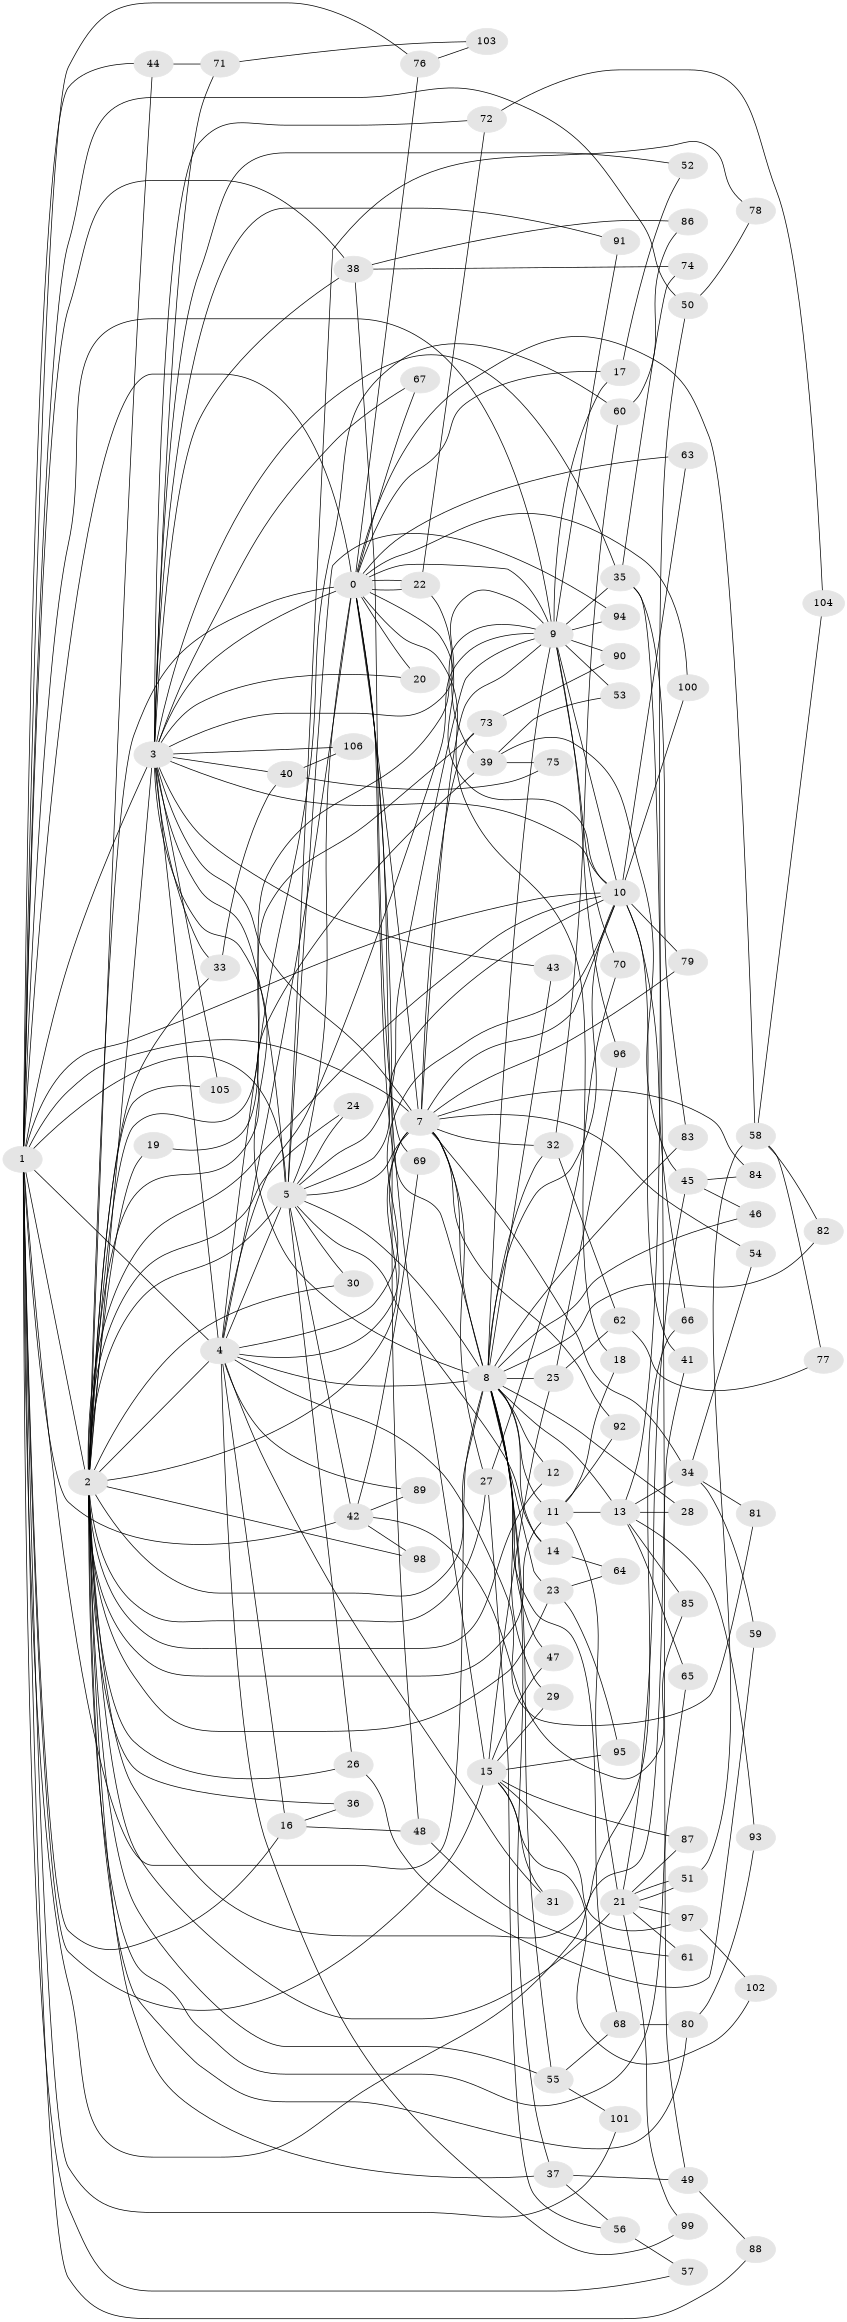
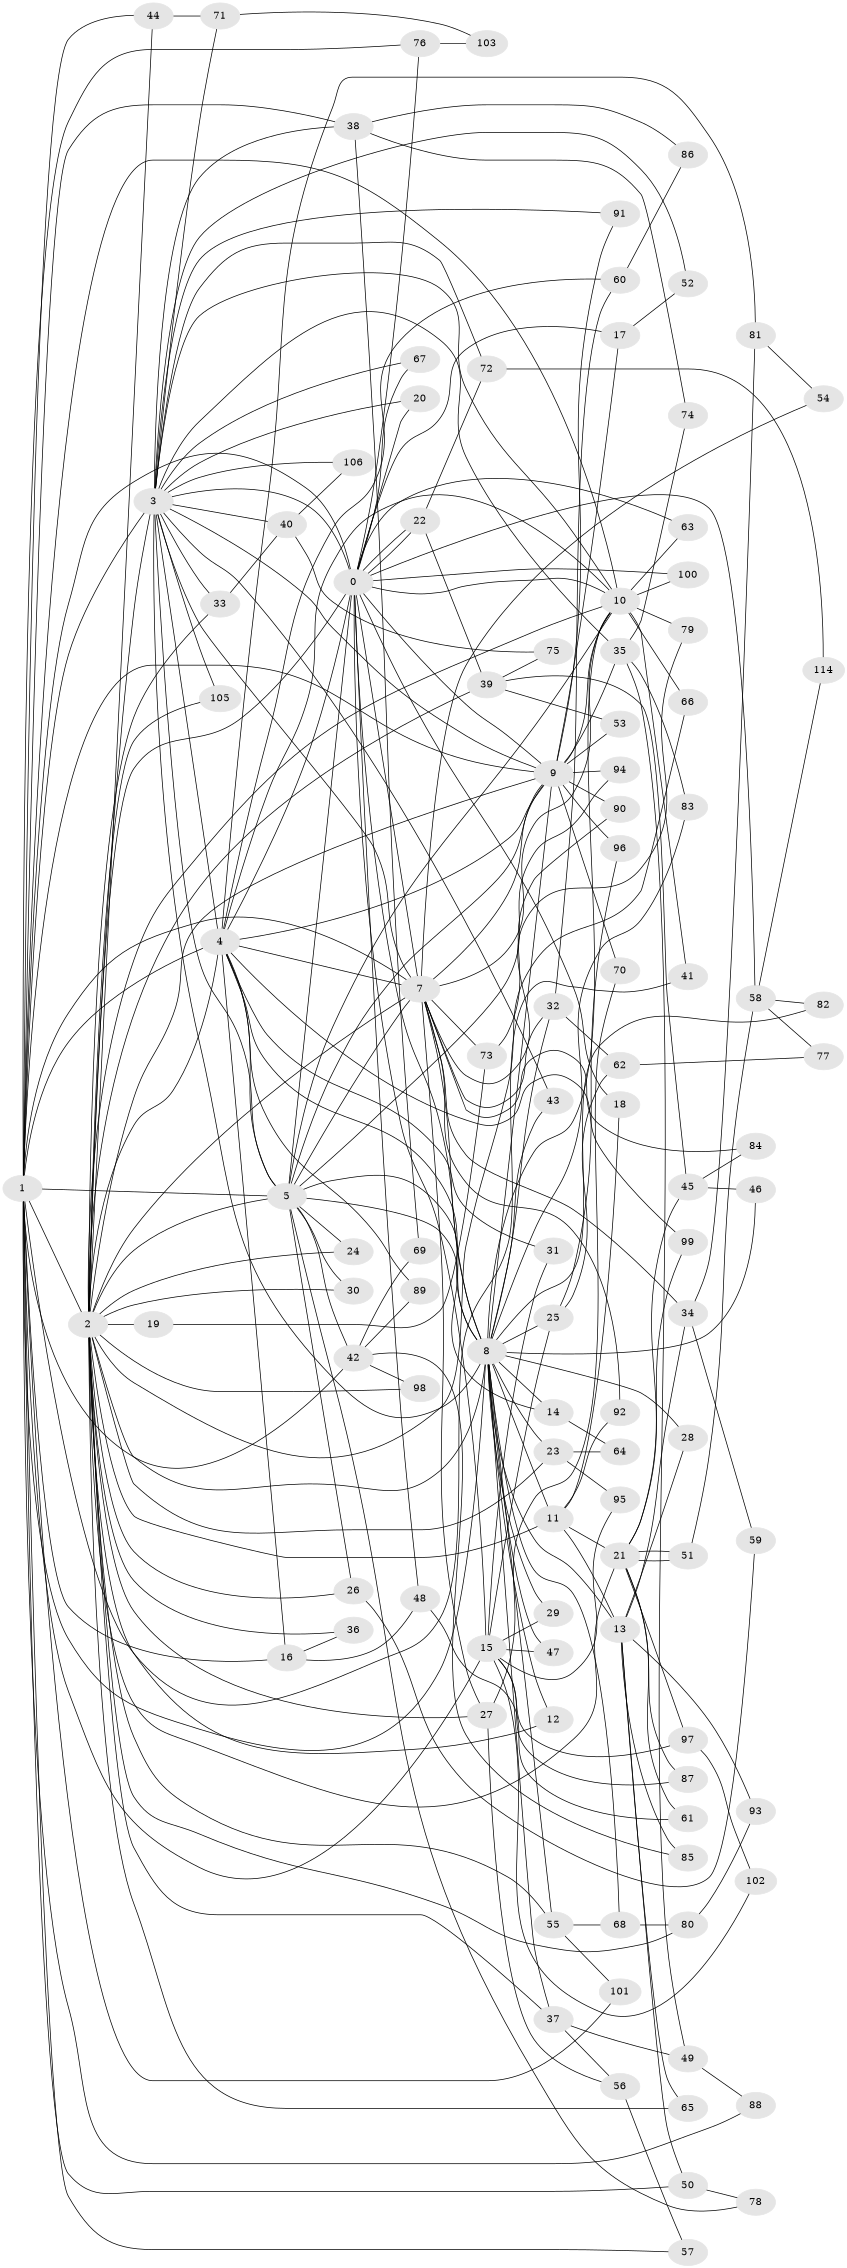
(824, 603) -> (824, 670)
(722, 1363) -> (790, 367)
